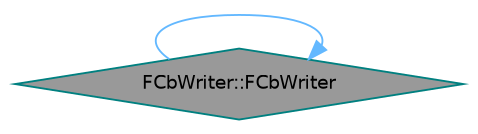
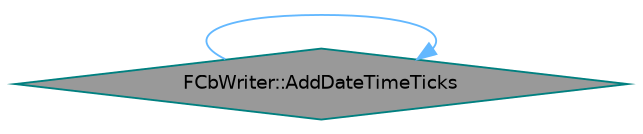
(239, 84) -> (321, 84)
